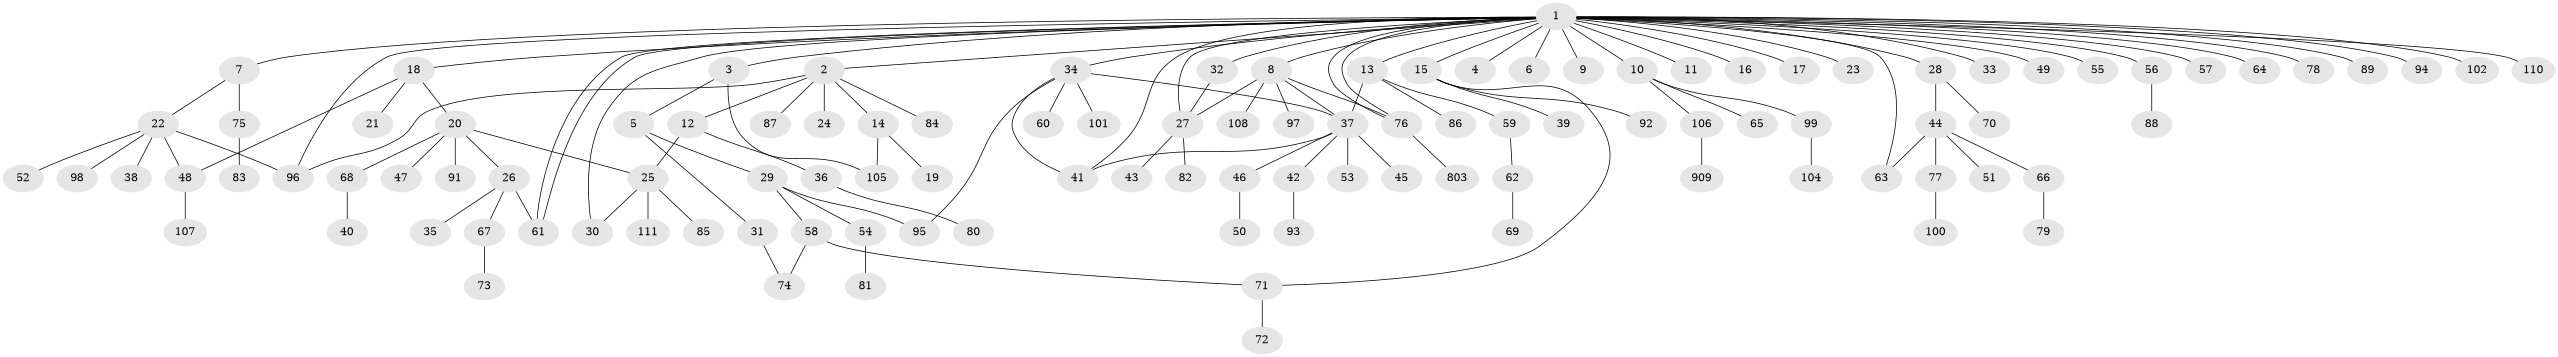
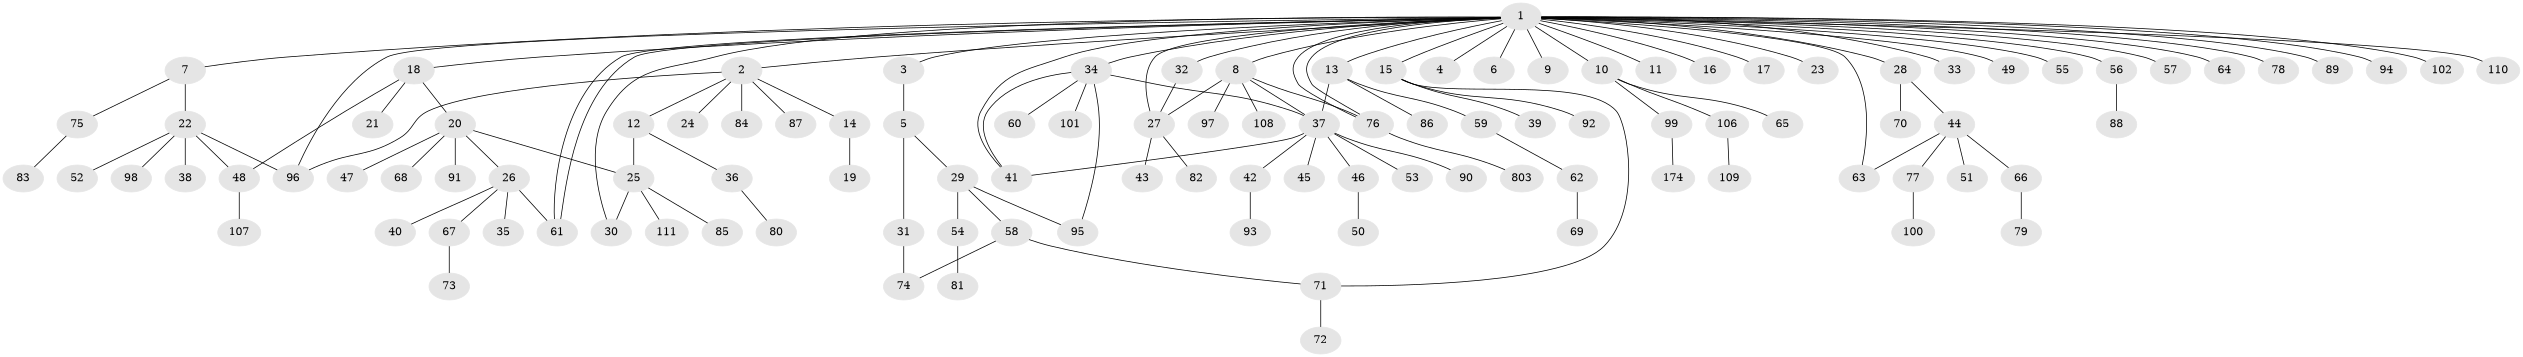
(877, 178) -> none
none -> (1466, 178)
(1702, 178) -> (1730, 178)
(1811, 178) -> (1673, 178)
(347, 206) -> (452, 206)
